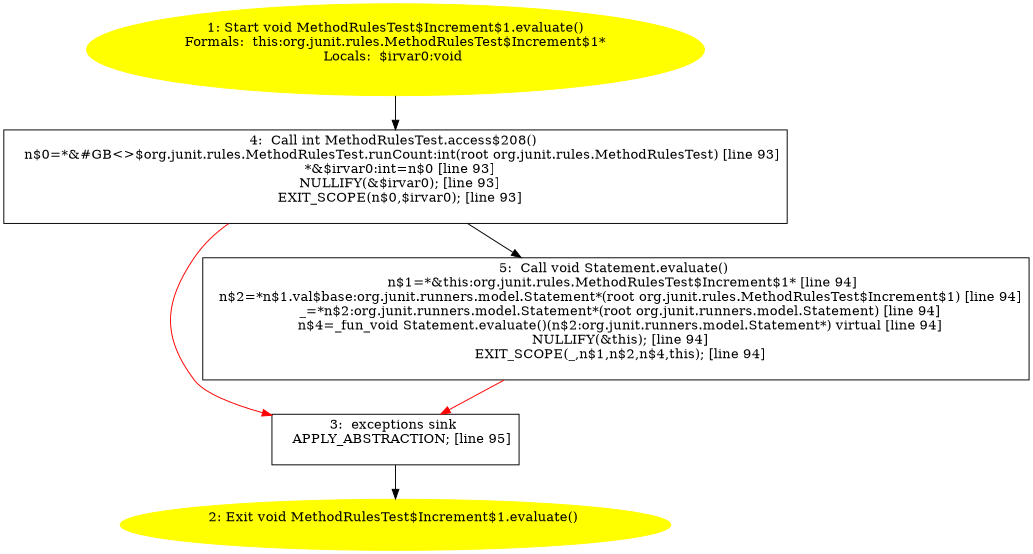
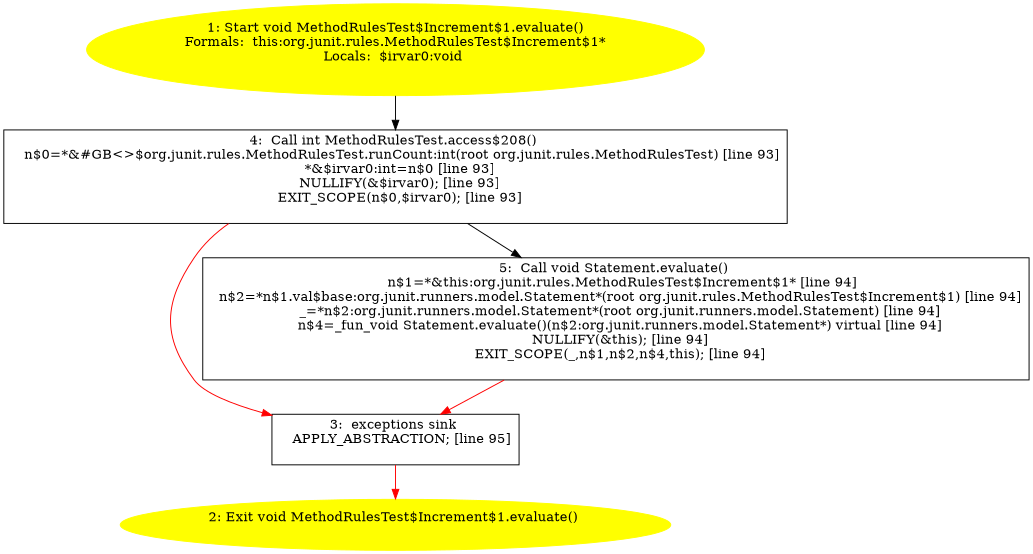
(396, 477) -> (396, 477)
